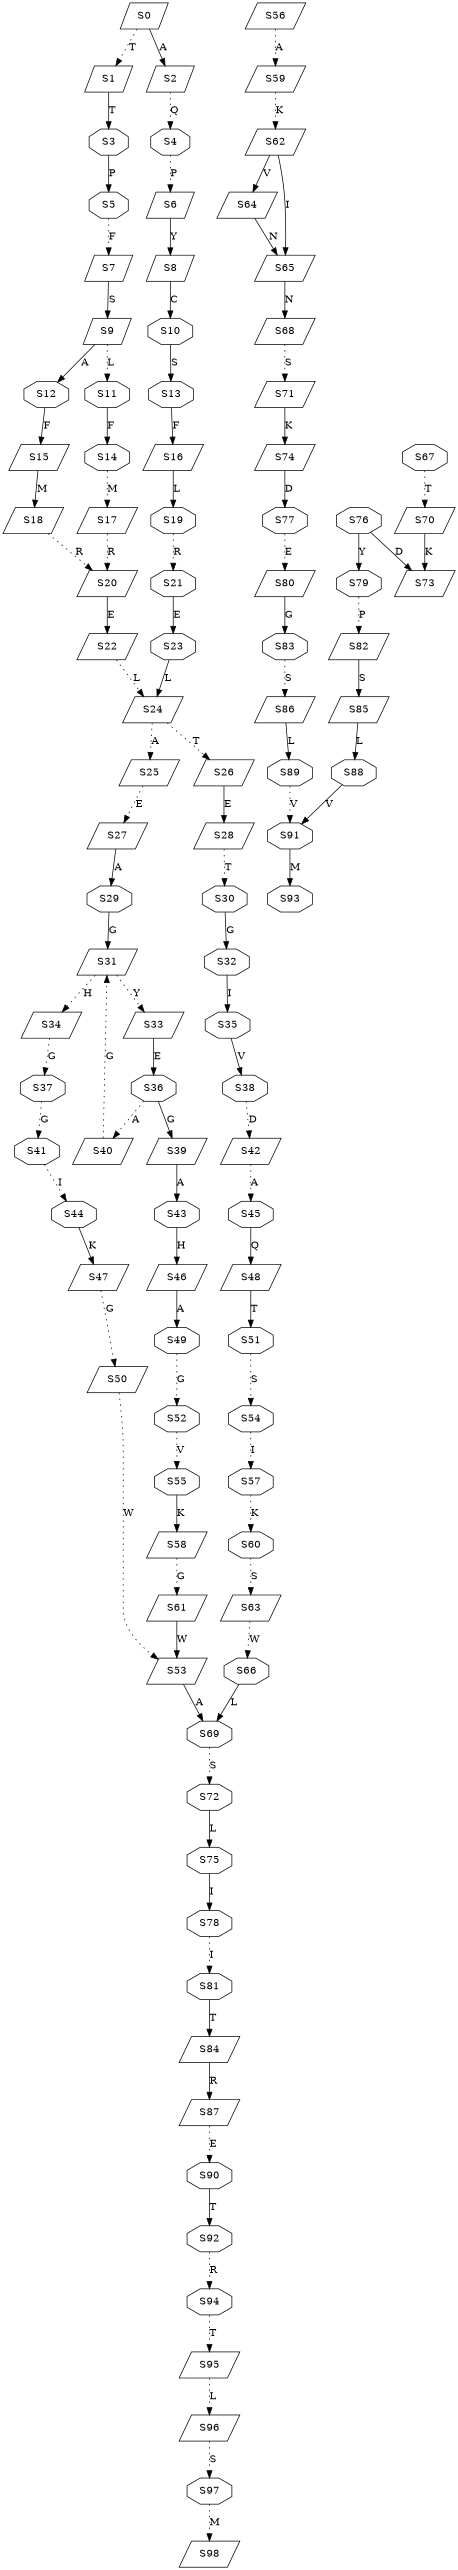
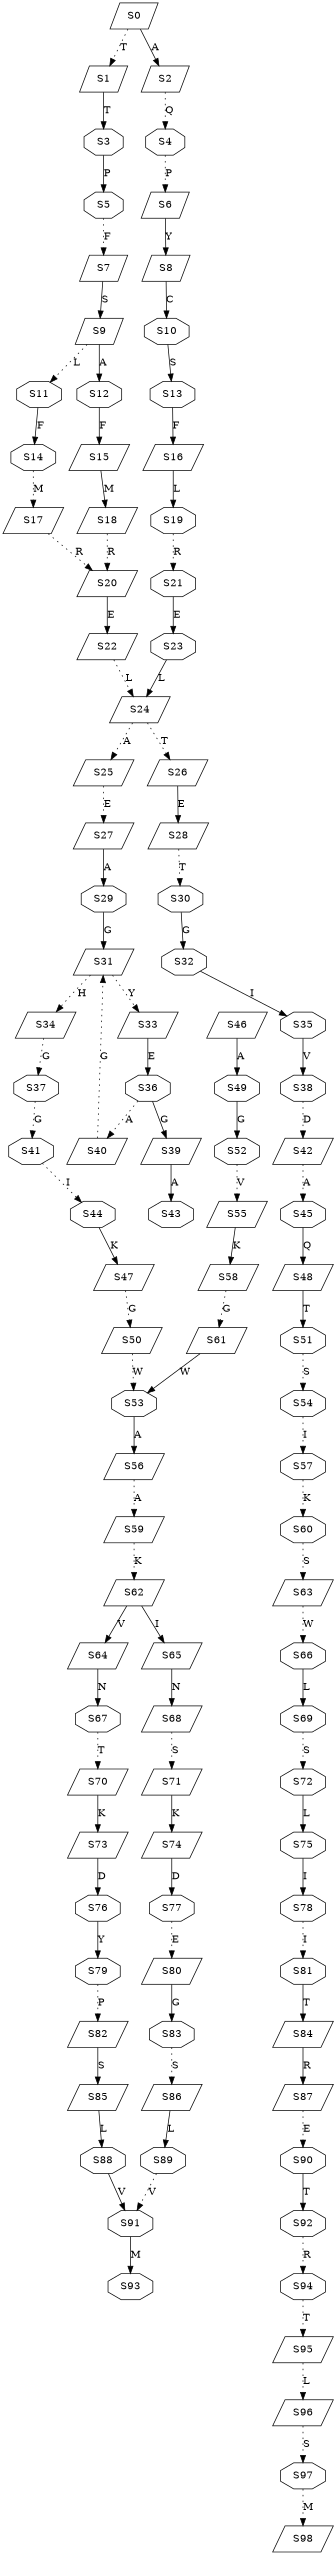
(264, 233) -> (98, 1684)
(388, 549) -> (98, 1873)
(177, 1242) -> none
(177, 1376) -> (237, 1116)
(177, 1482) -> (237, 1214)
(177, 1671) -> (134, 1404)
(191, 1699) -> (134, 1432)
